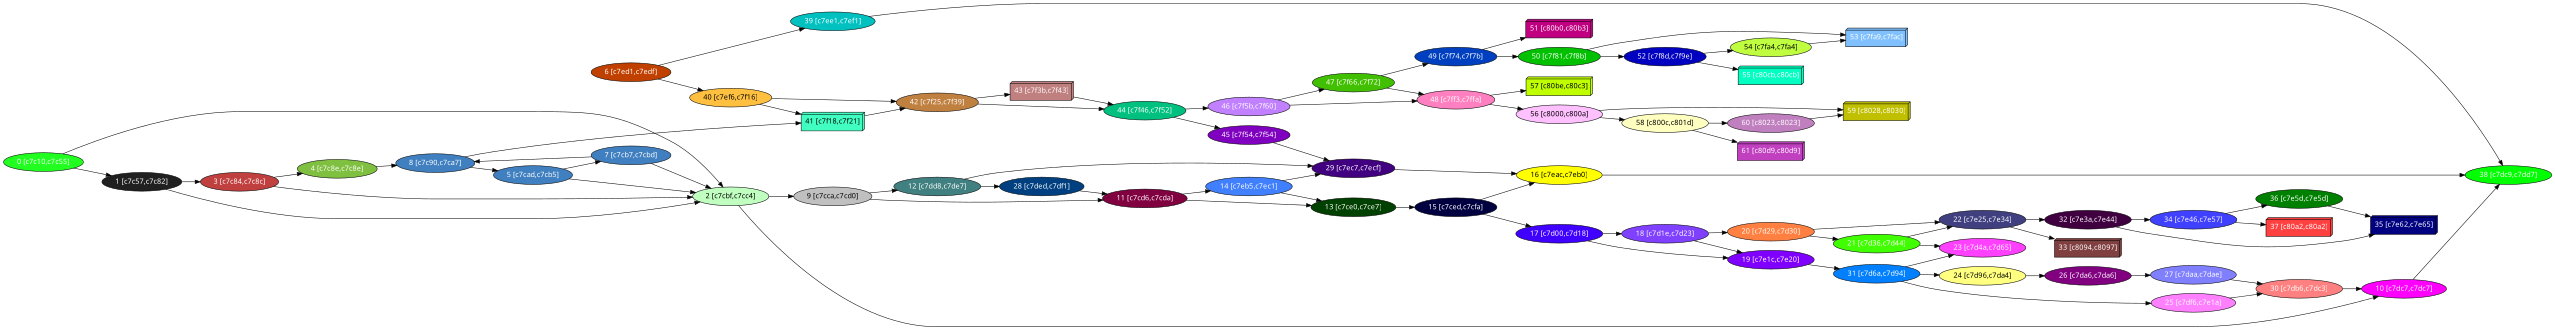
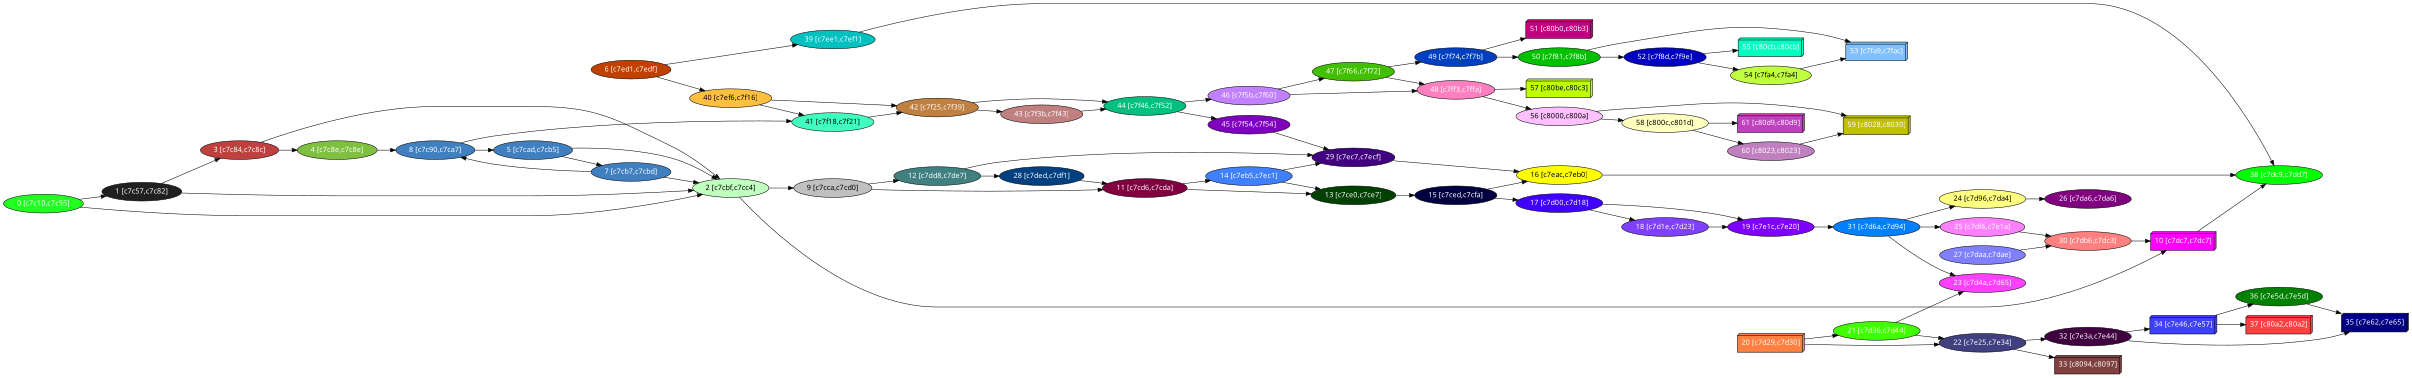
(1042, 91) -> (1042, 114)
(833, 122) -> (833, 122)
(2193, 220) -> (2183, 325)
(1771, 232) -> (1771, 343)
(1715, 233) -> none
(2138, 275) -> none
(2404, 289) -> (2183, 241)
